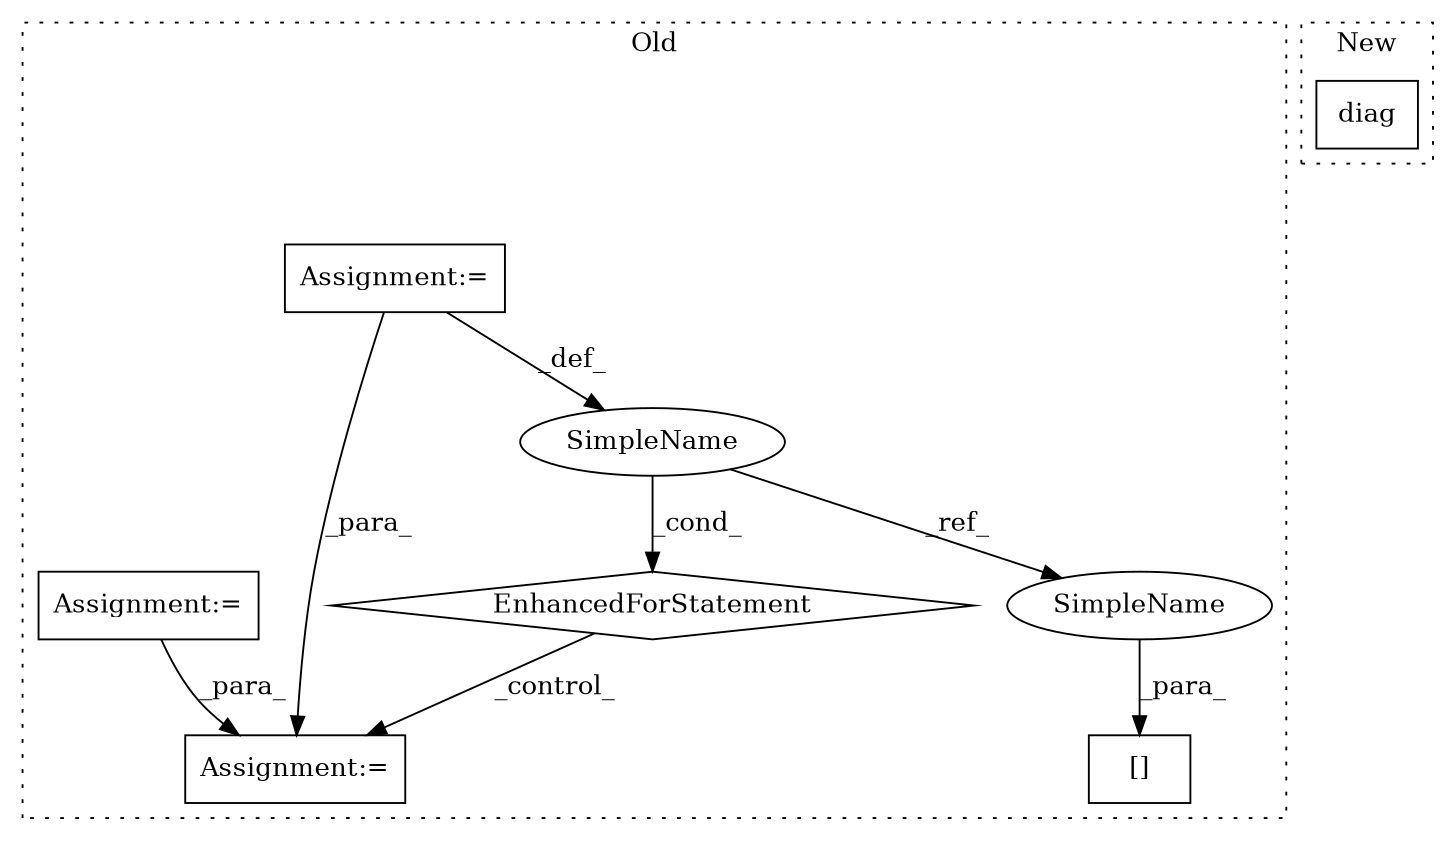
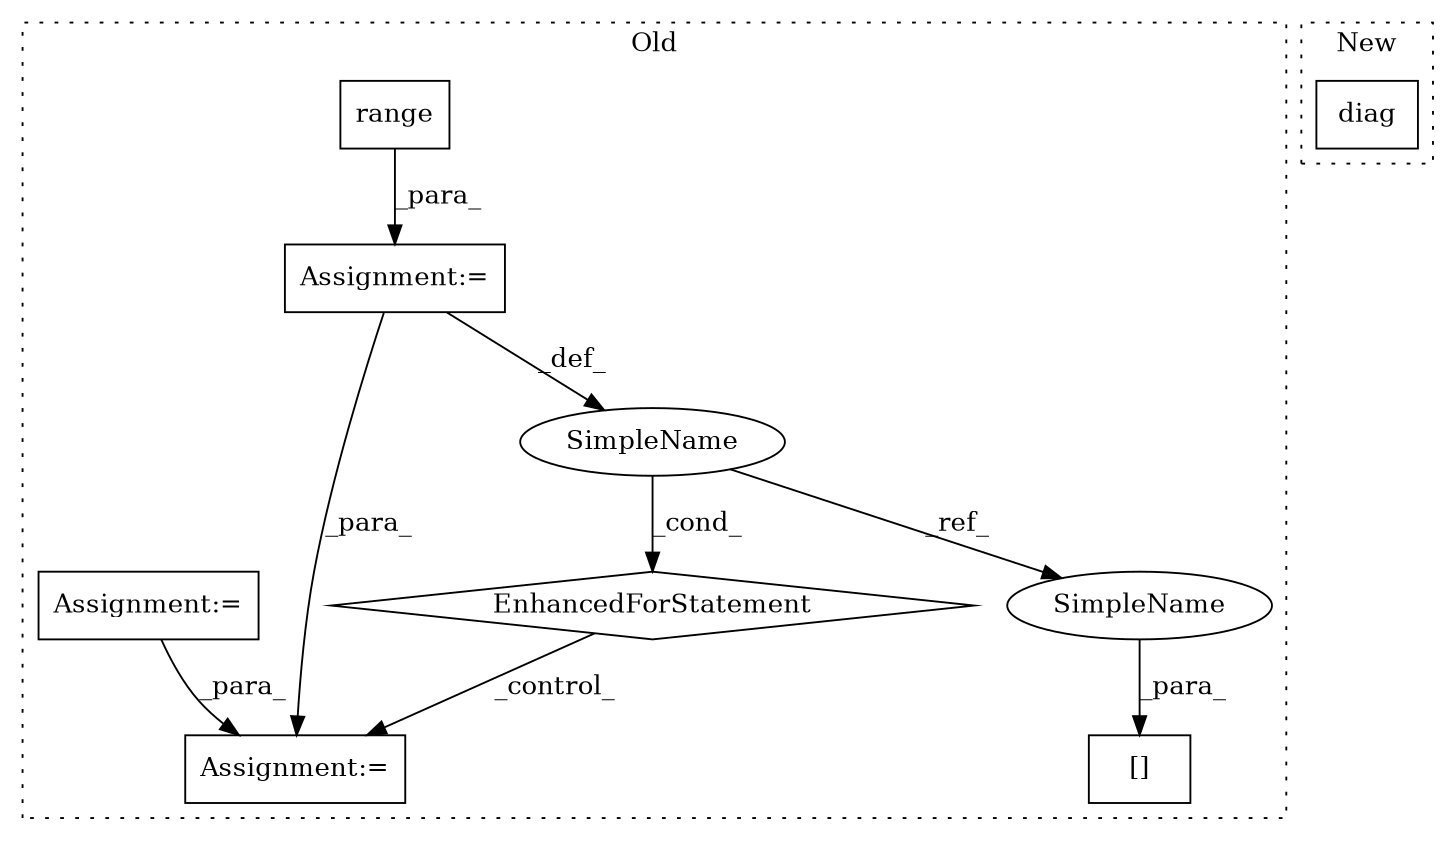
none -> (395, 115)
